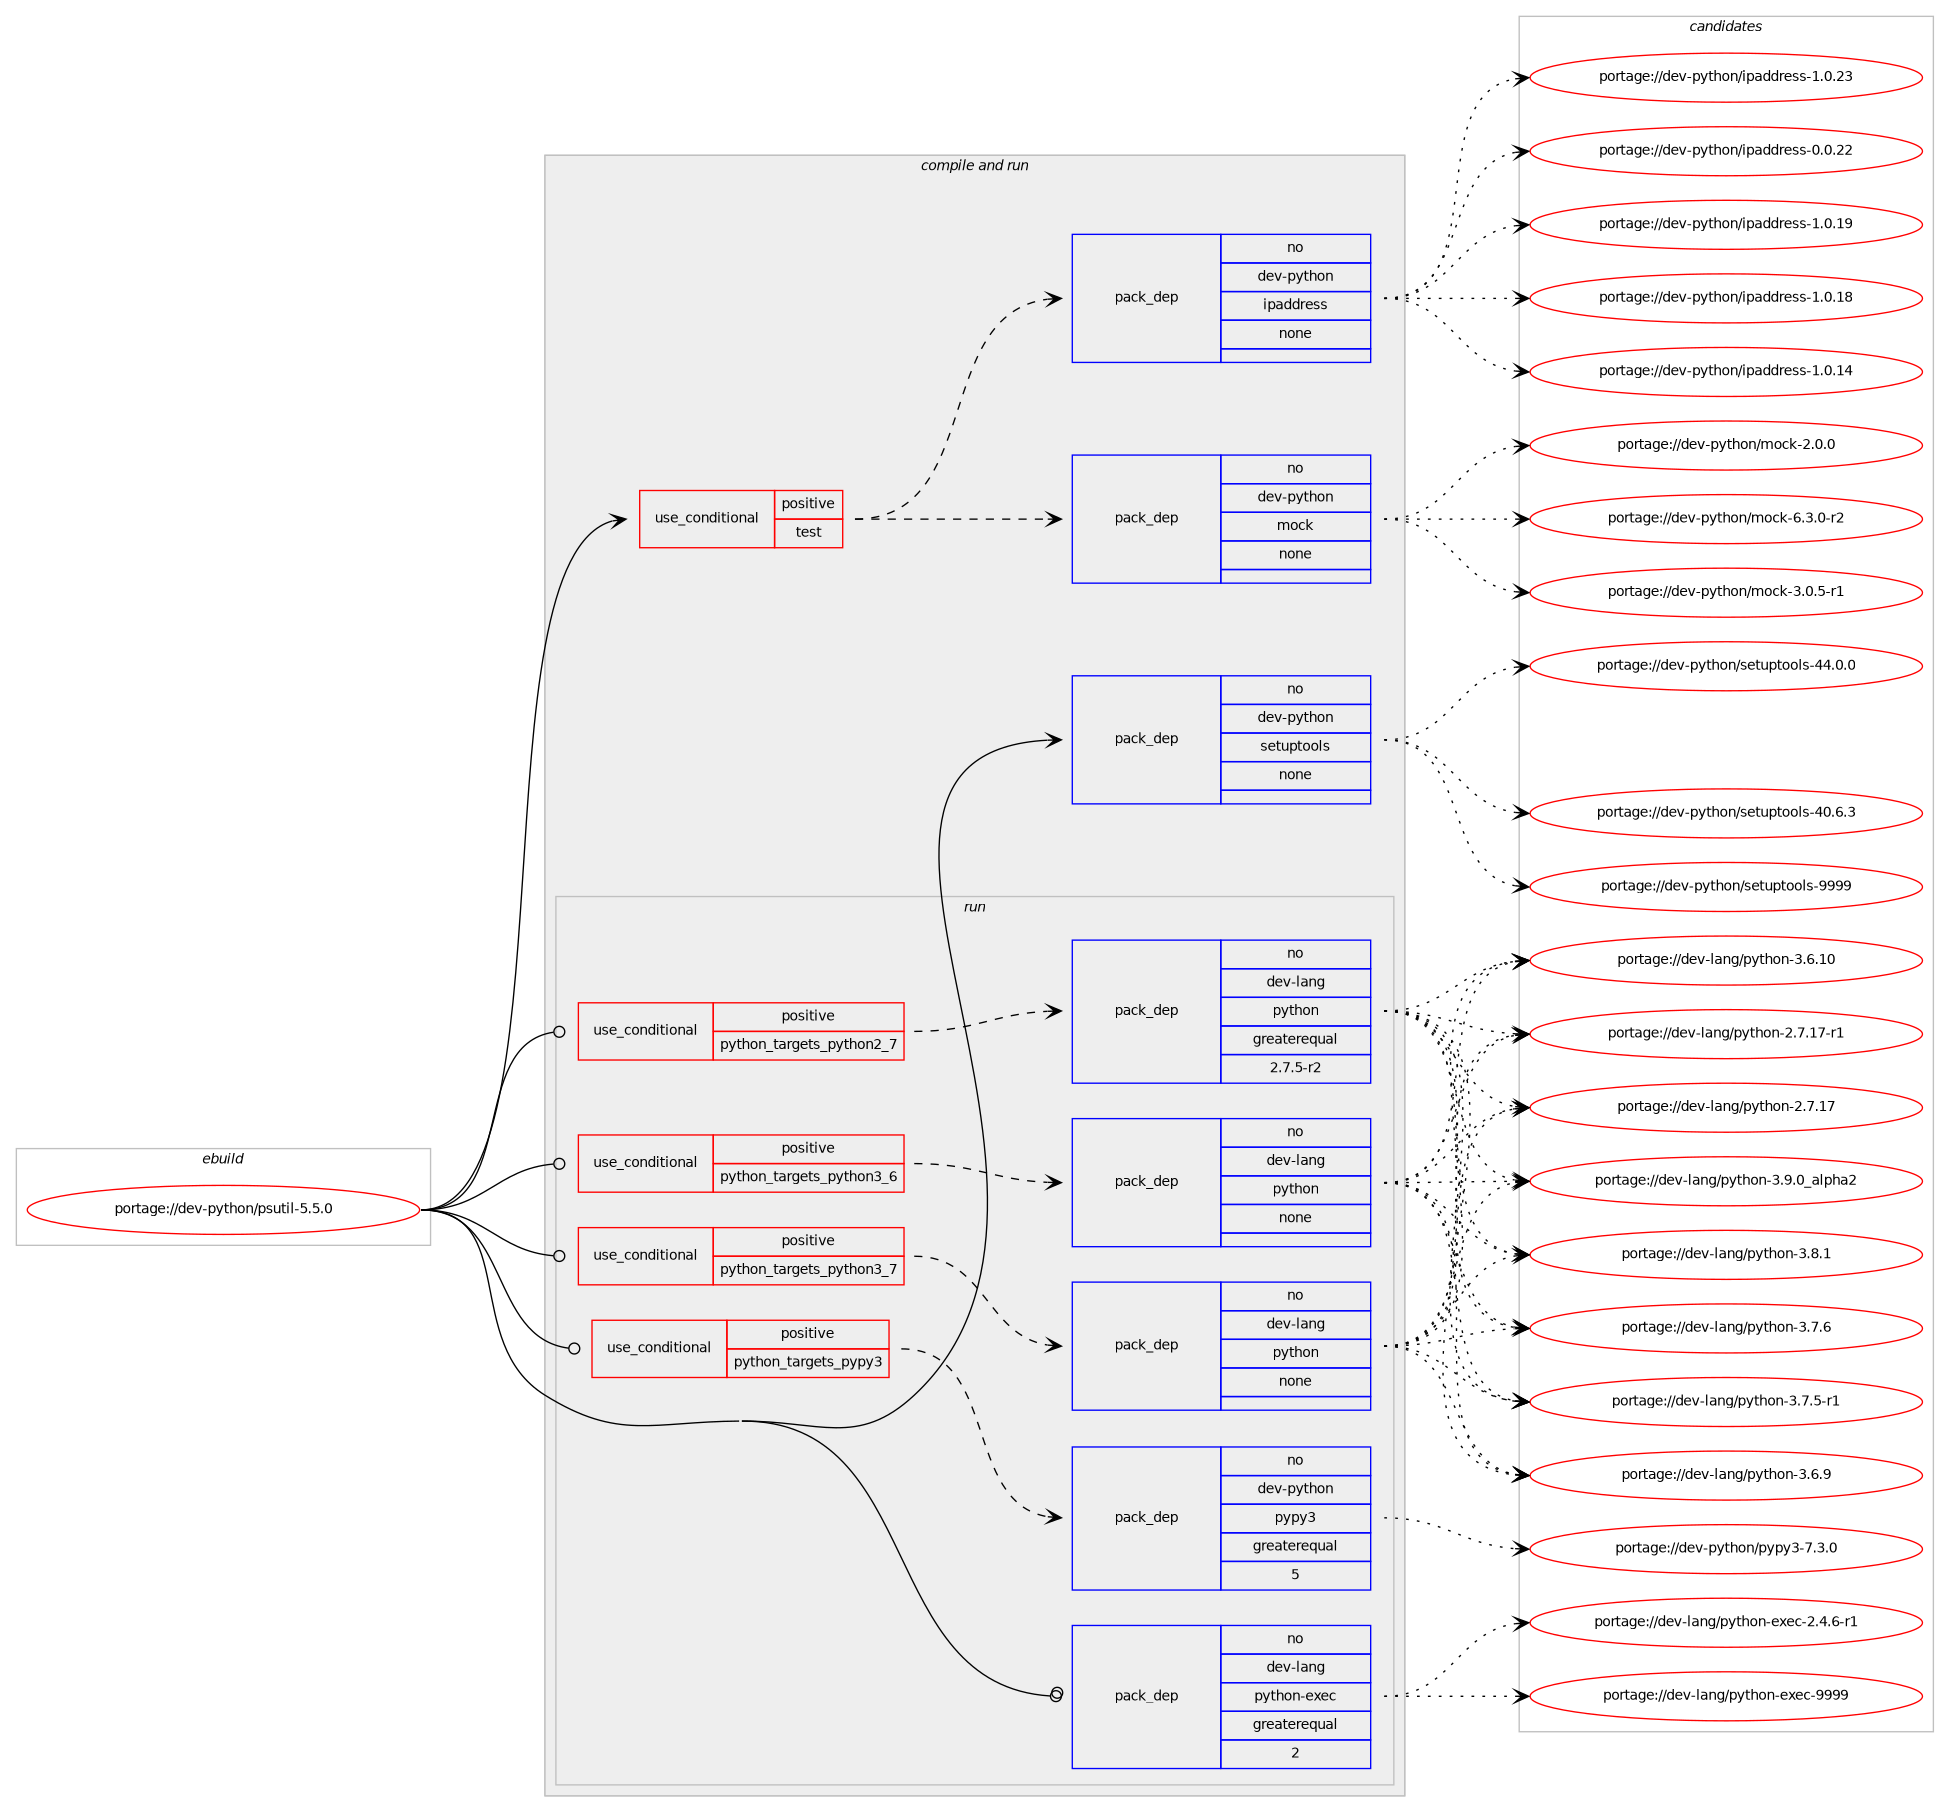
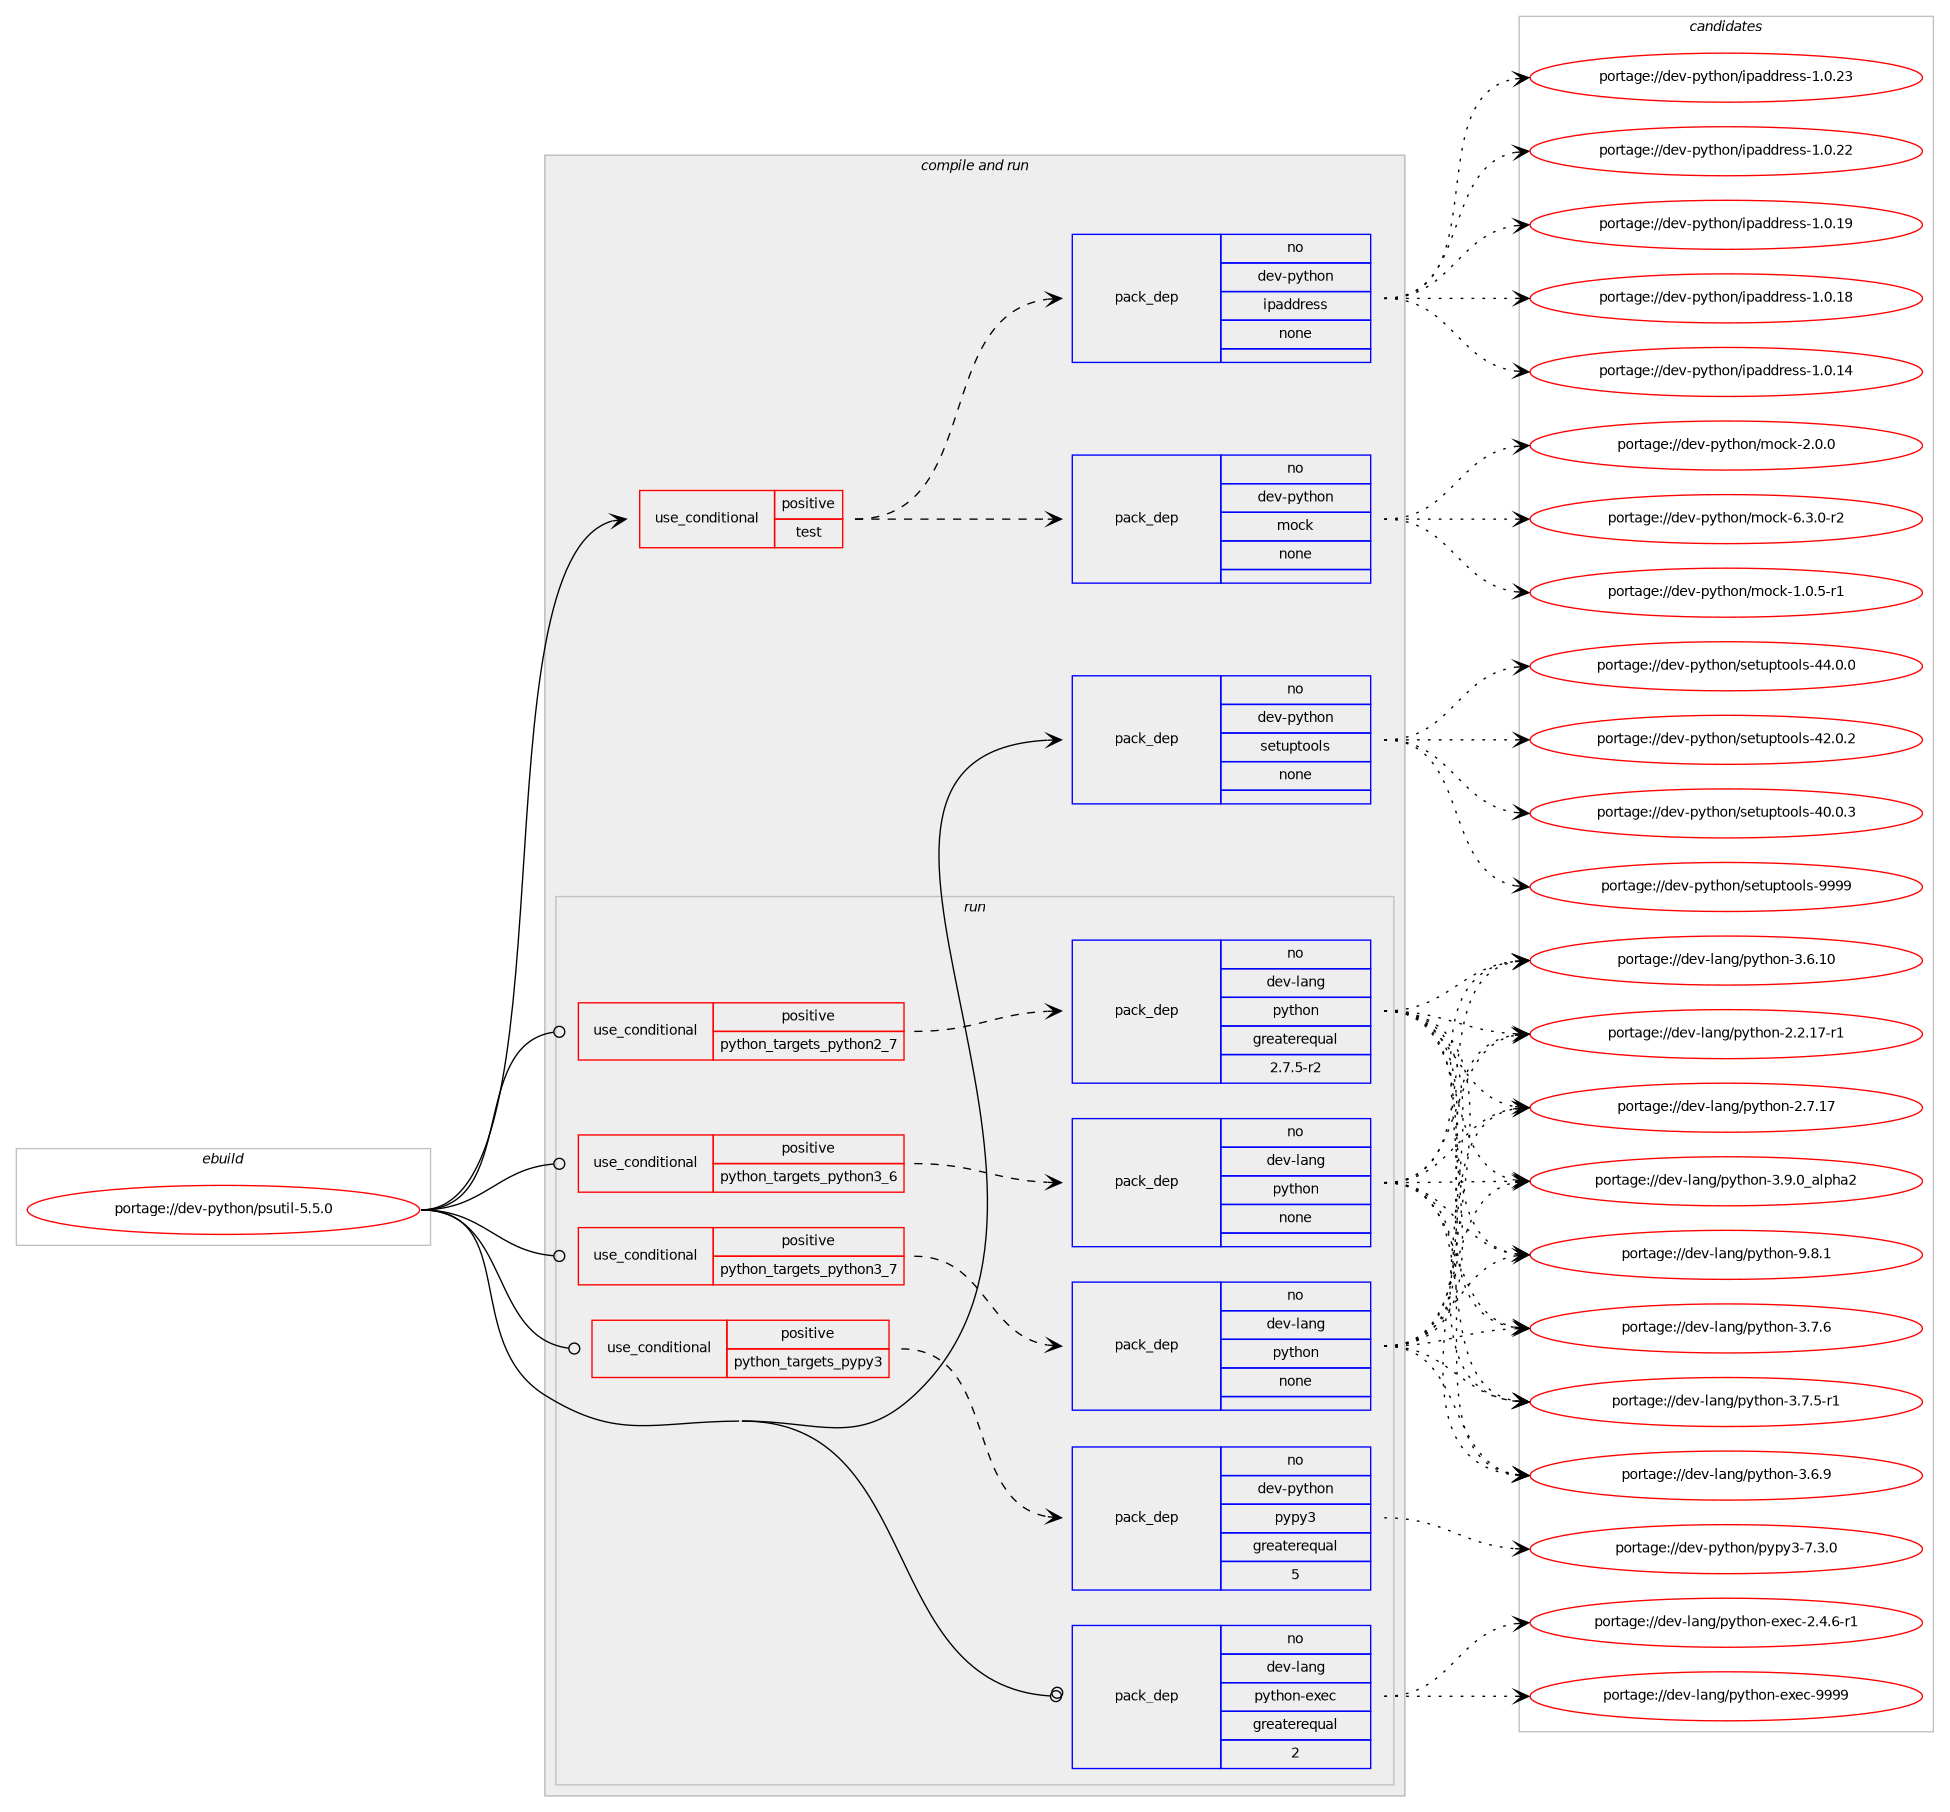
(1726, 151) -> (1726, 151)
(1726, 593) -> (1726, 593)
none -> (1726, 740)
(1726, 813) -> (1726, 813)
(1726, 1034) -> (1726, 1034)
(1726, 1255) -> (1726, 1255)
